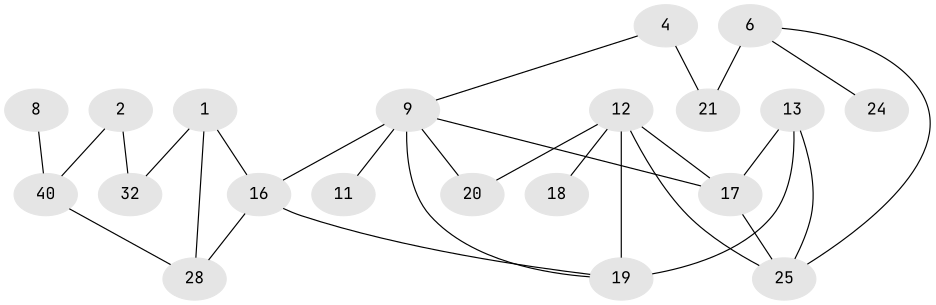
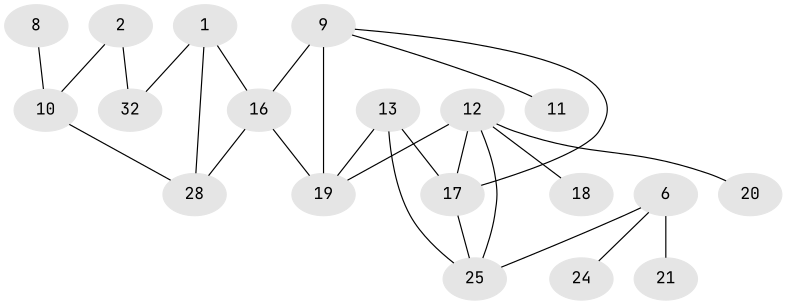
(666, 26) -> none
(440, 152) -> none
(46, 195) -> (46, 110)
